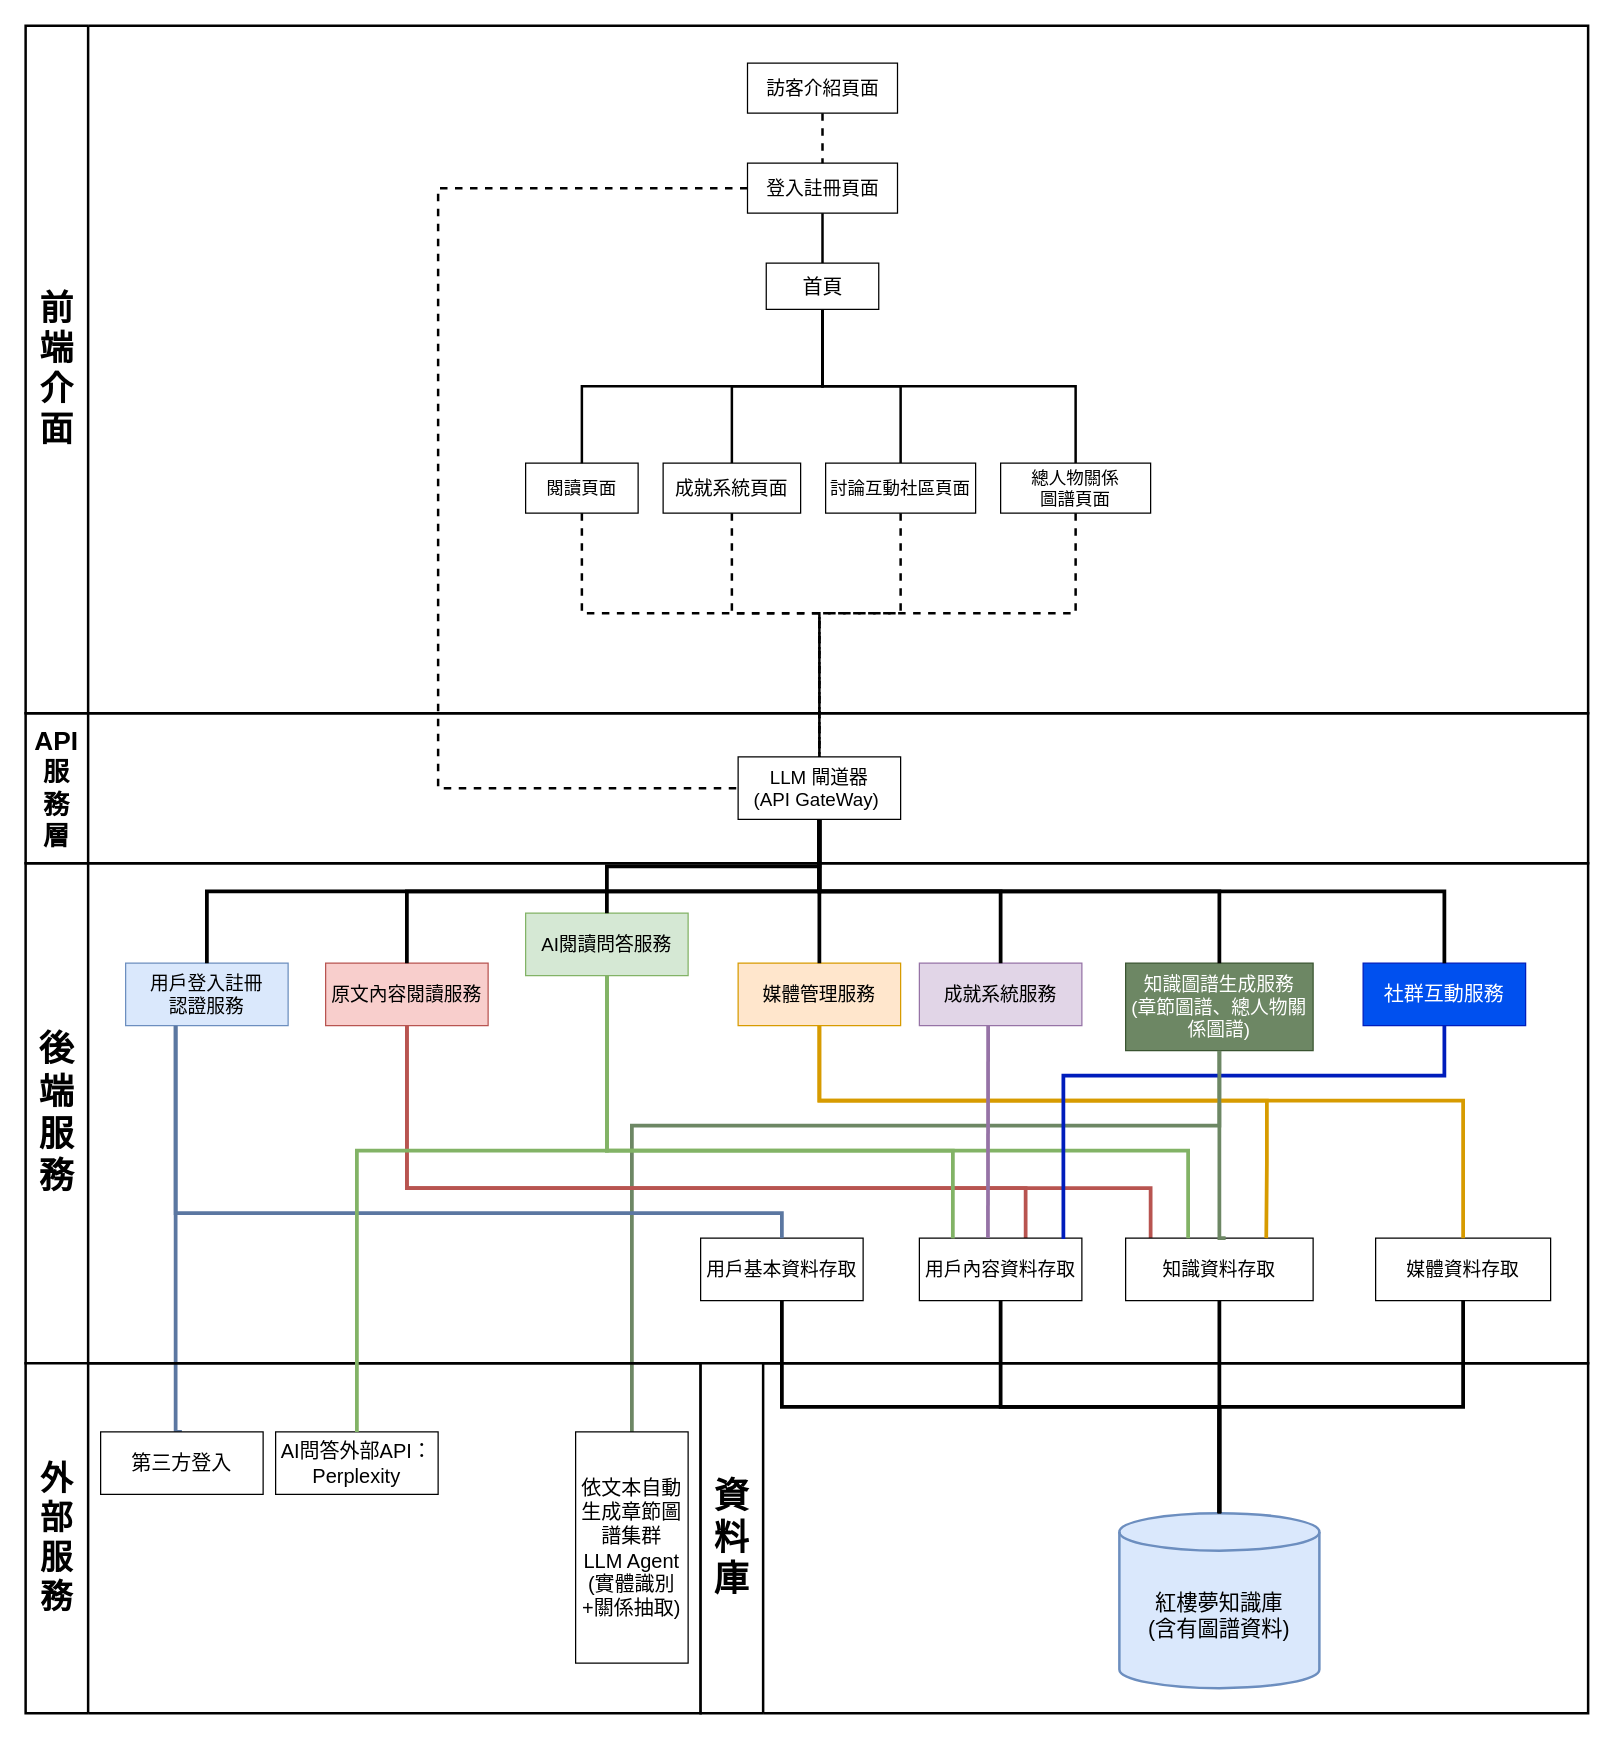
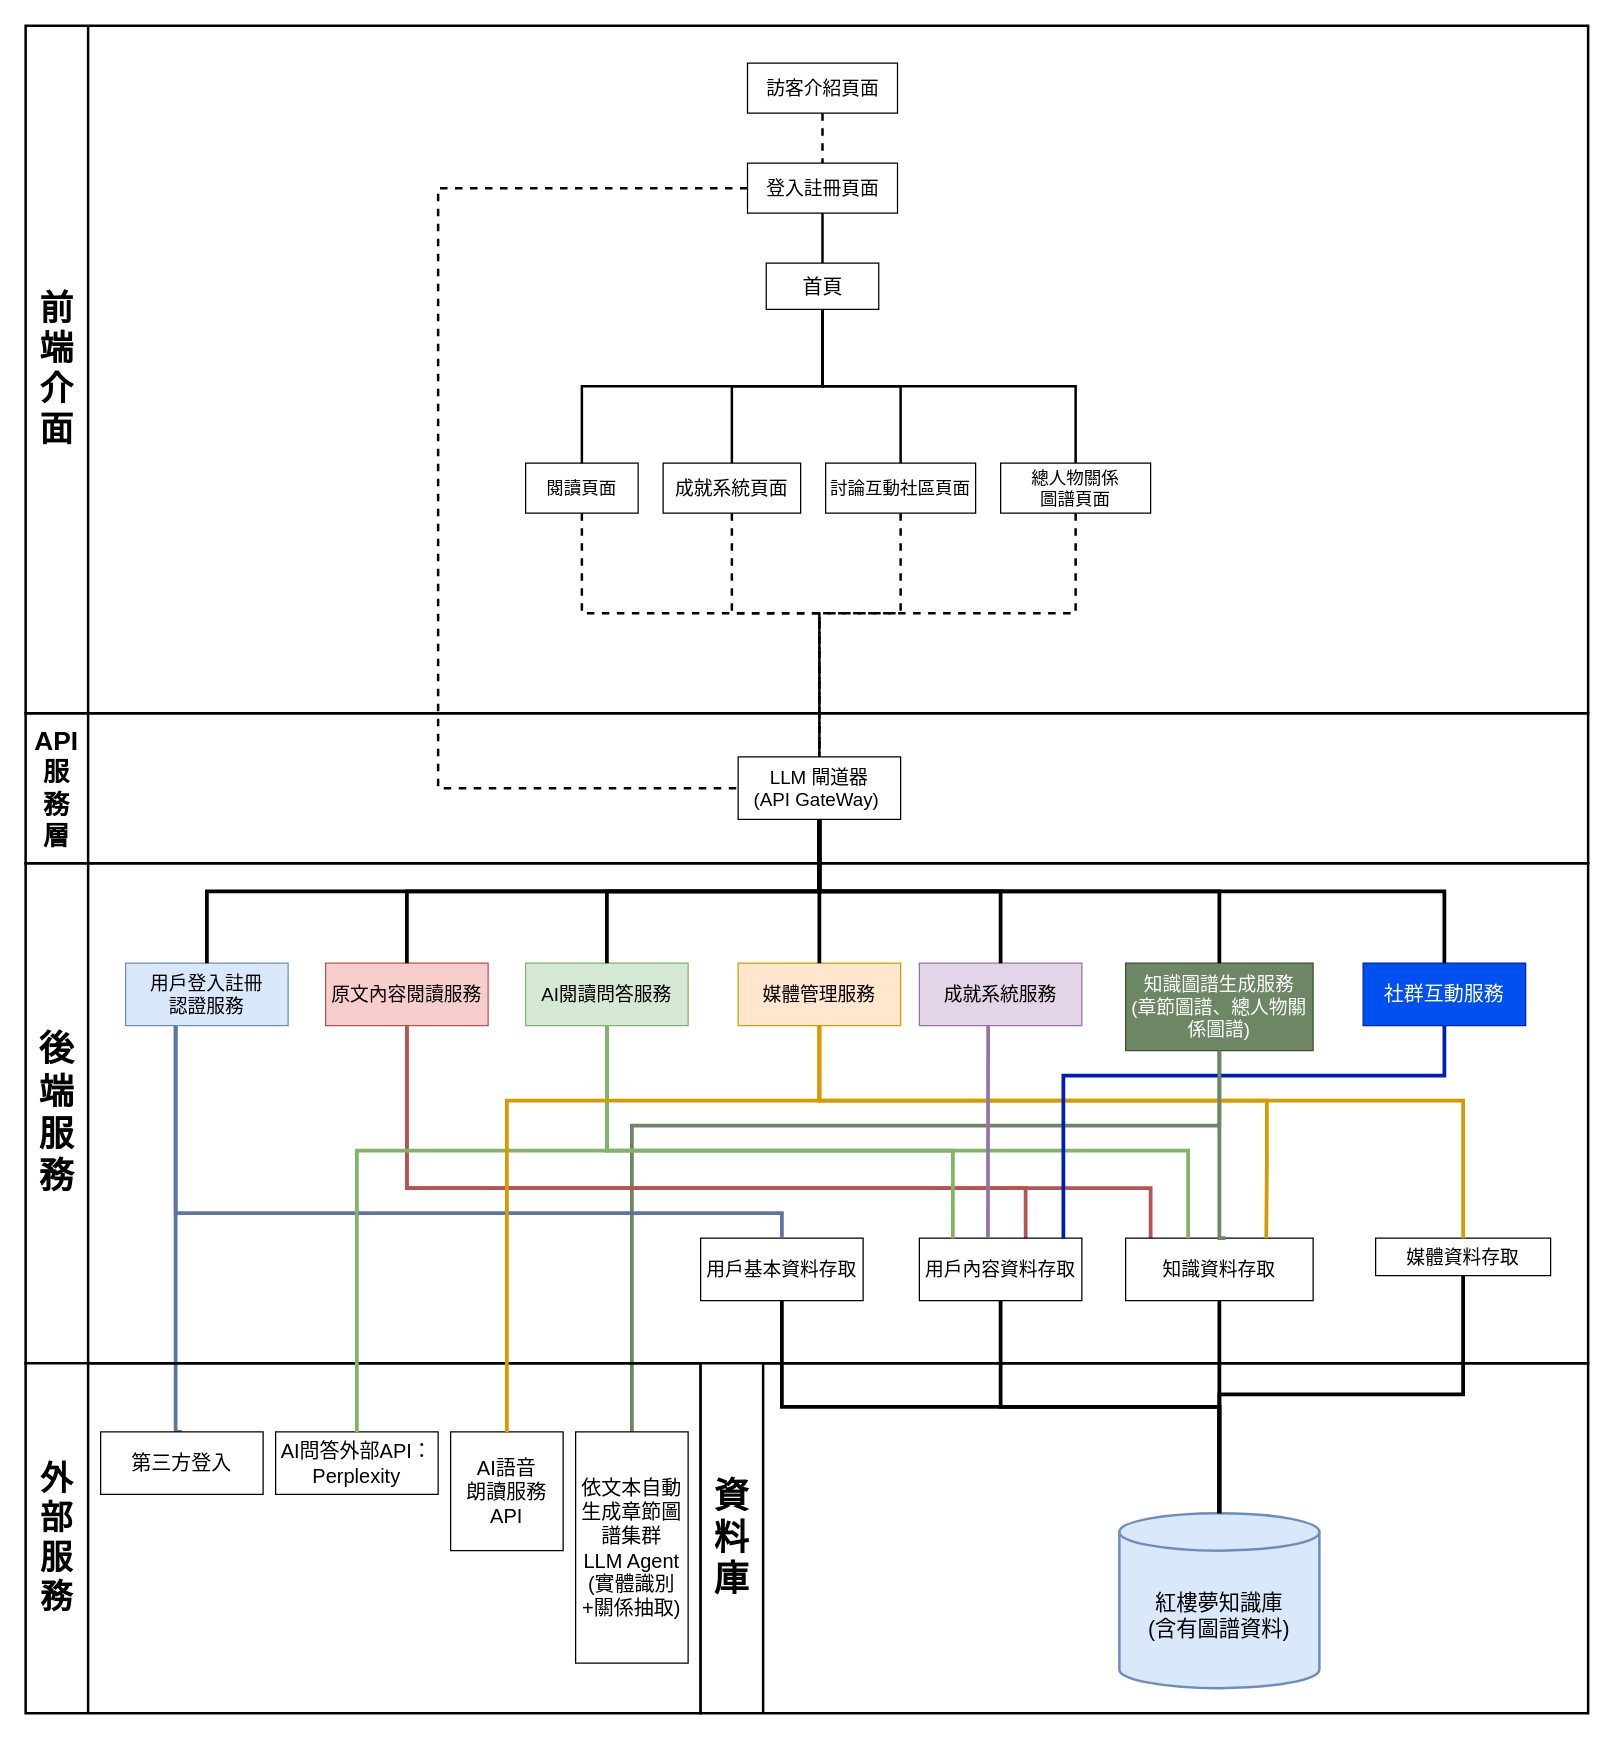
(607, 944) -> (607, 994)
none -> (507, 1111)
(1463, 1269) -> (1463, 1257)
none -> (507, 1491)
